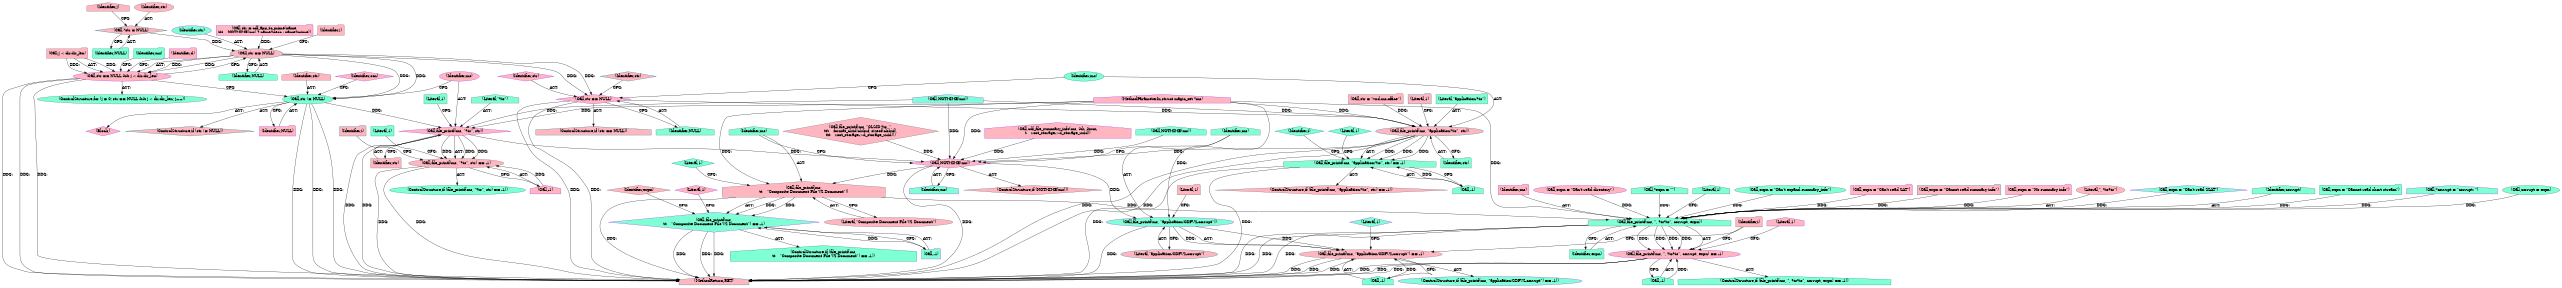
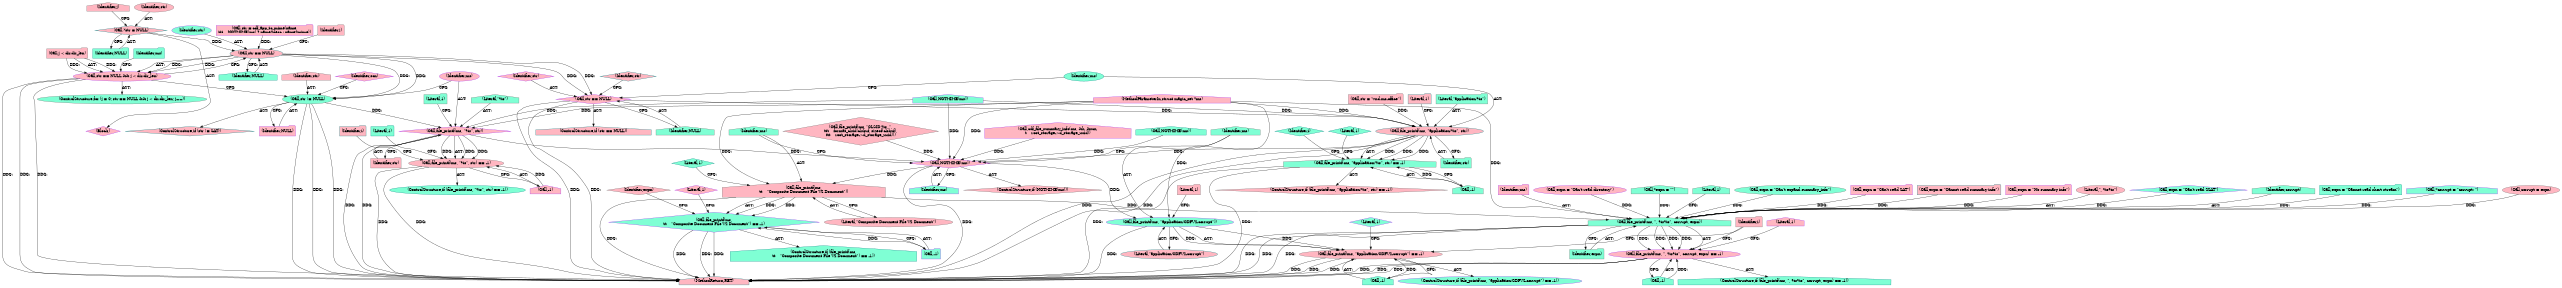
(183, 54) -> none
(197, 114) -> (211, 101)
(190, 131) -> (190, 131)
(2531, 190) -> (2531, 190)
